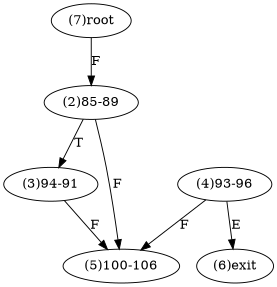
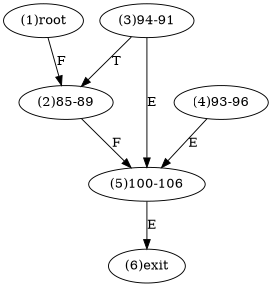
(91, 21) -> (43, 21)
(73, 139) -> (110, 58)
(229, 220) -> (147, 220)
(95, 225) -> (152, 102)
(184, 225) -> (193, 143)
